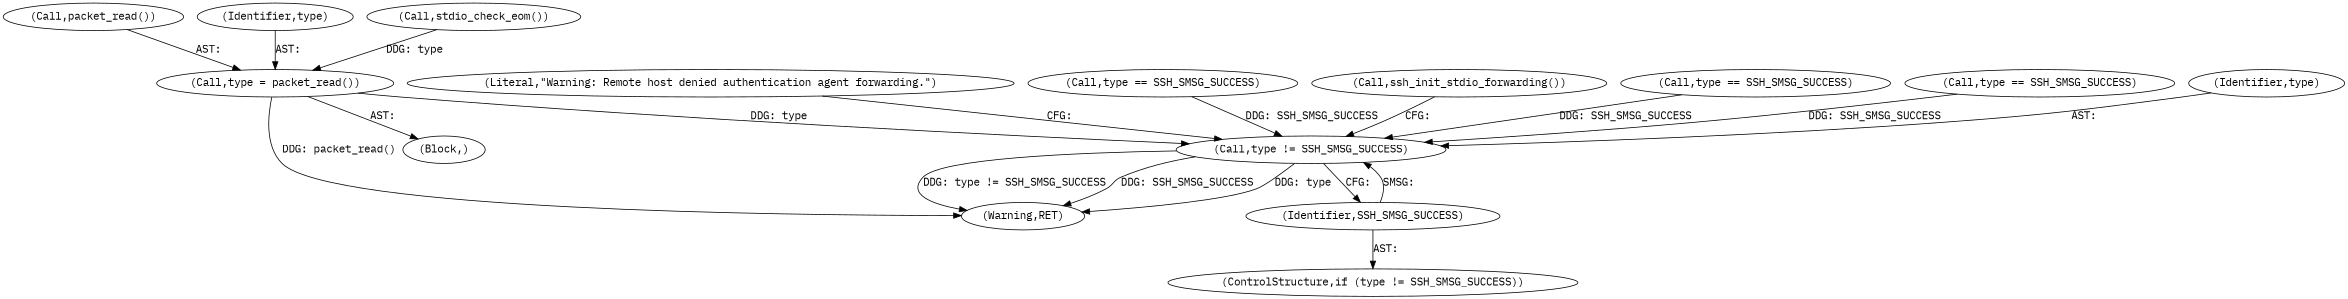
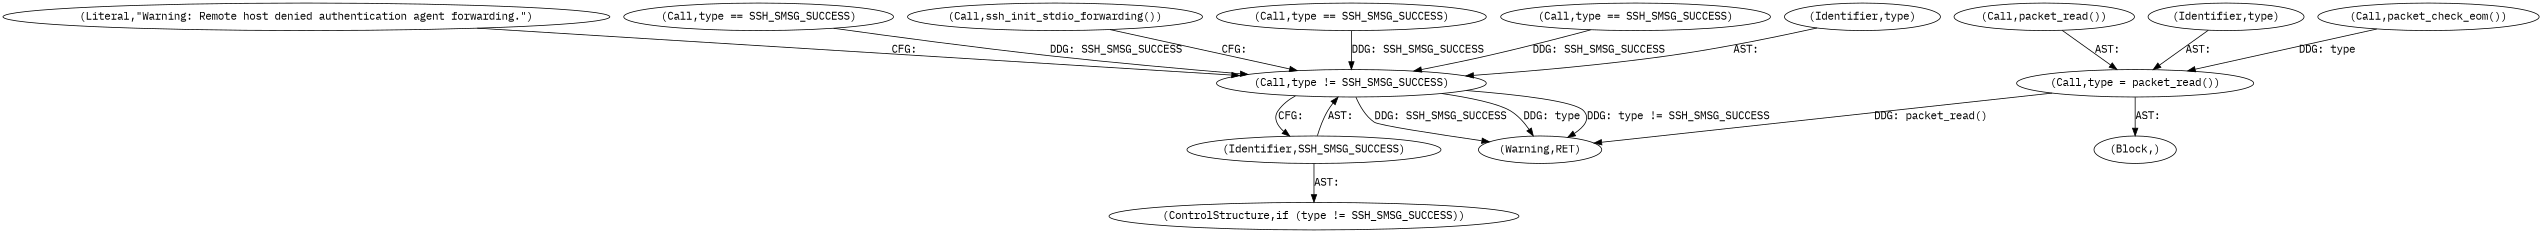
(474, 17) -> (2428, 17)
(769, 122) -> none
(1402, 183) -> (1344, 116)
